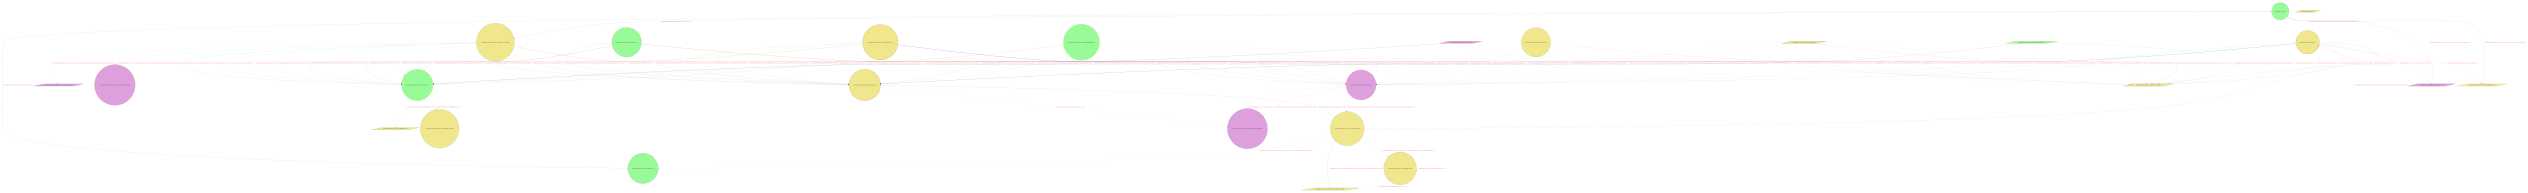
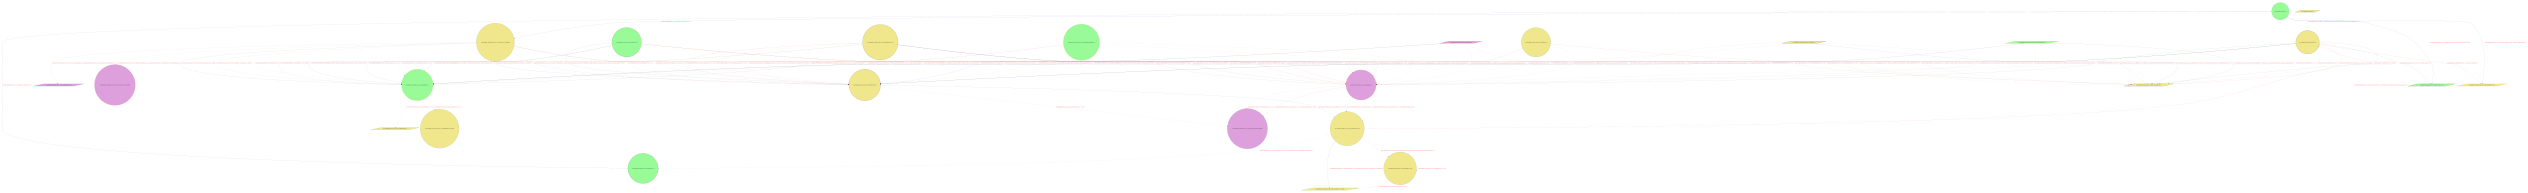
(2432, 85) -> (2432, 85)
